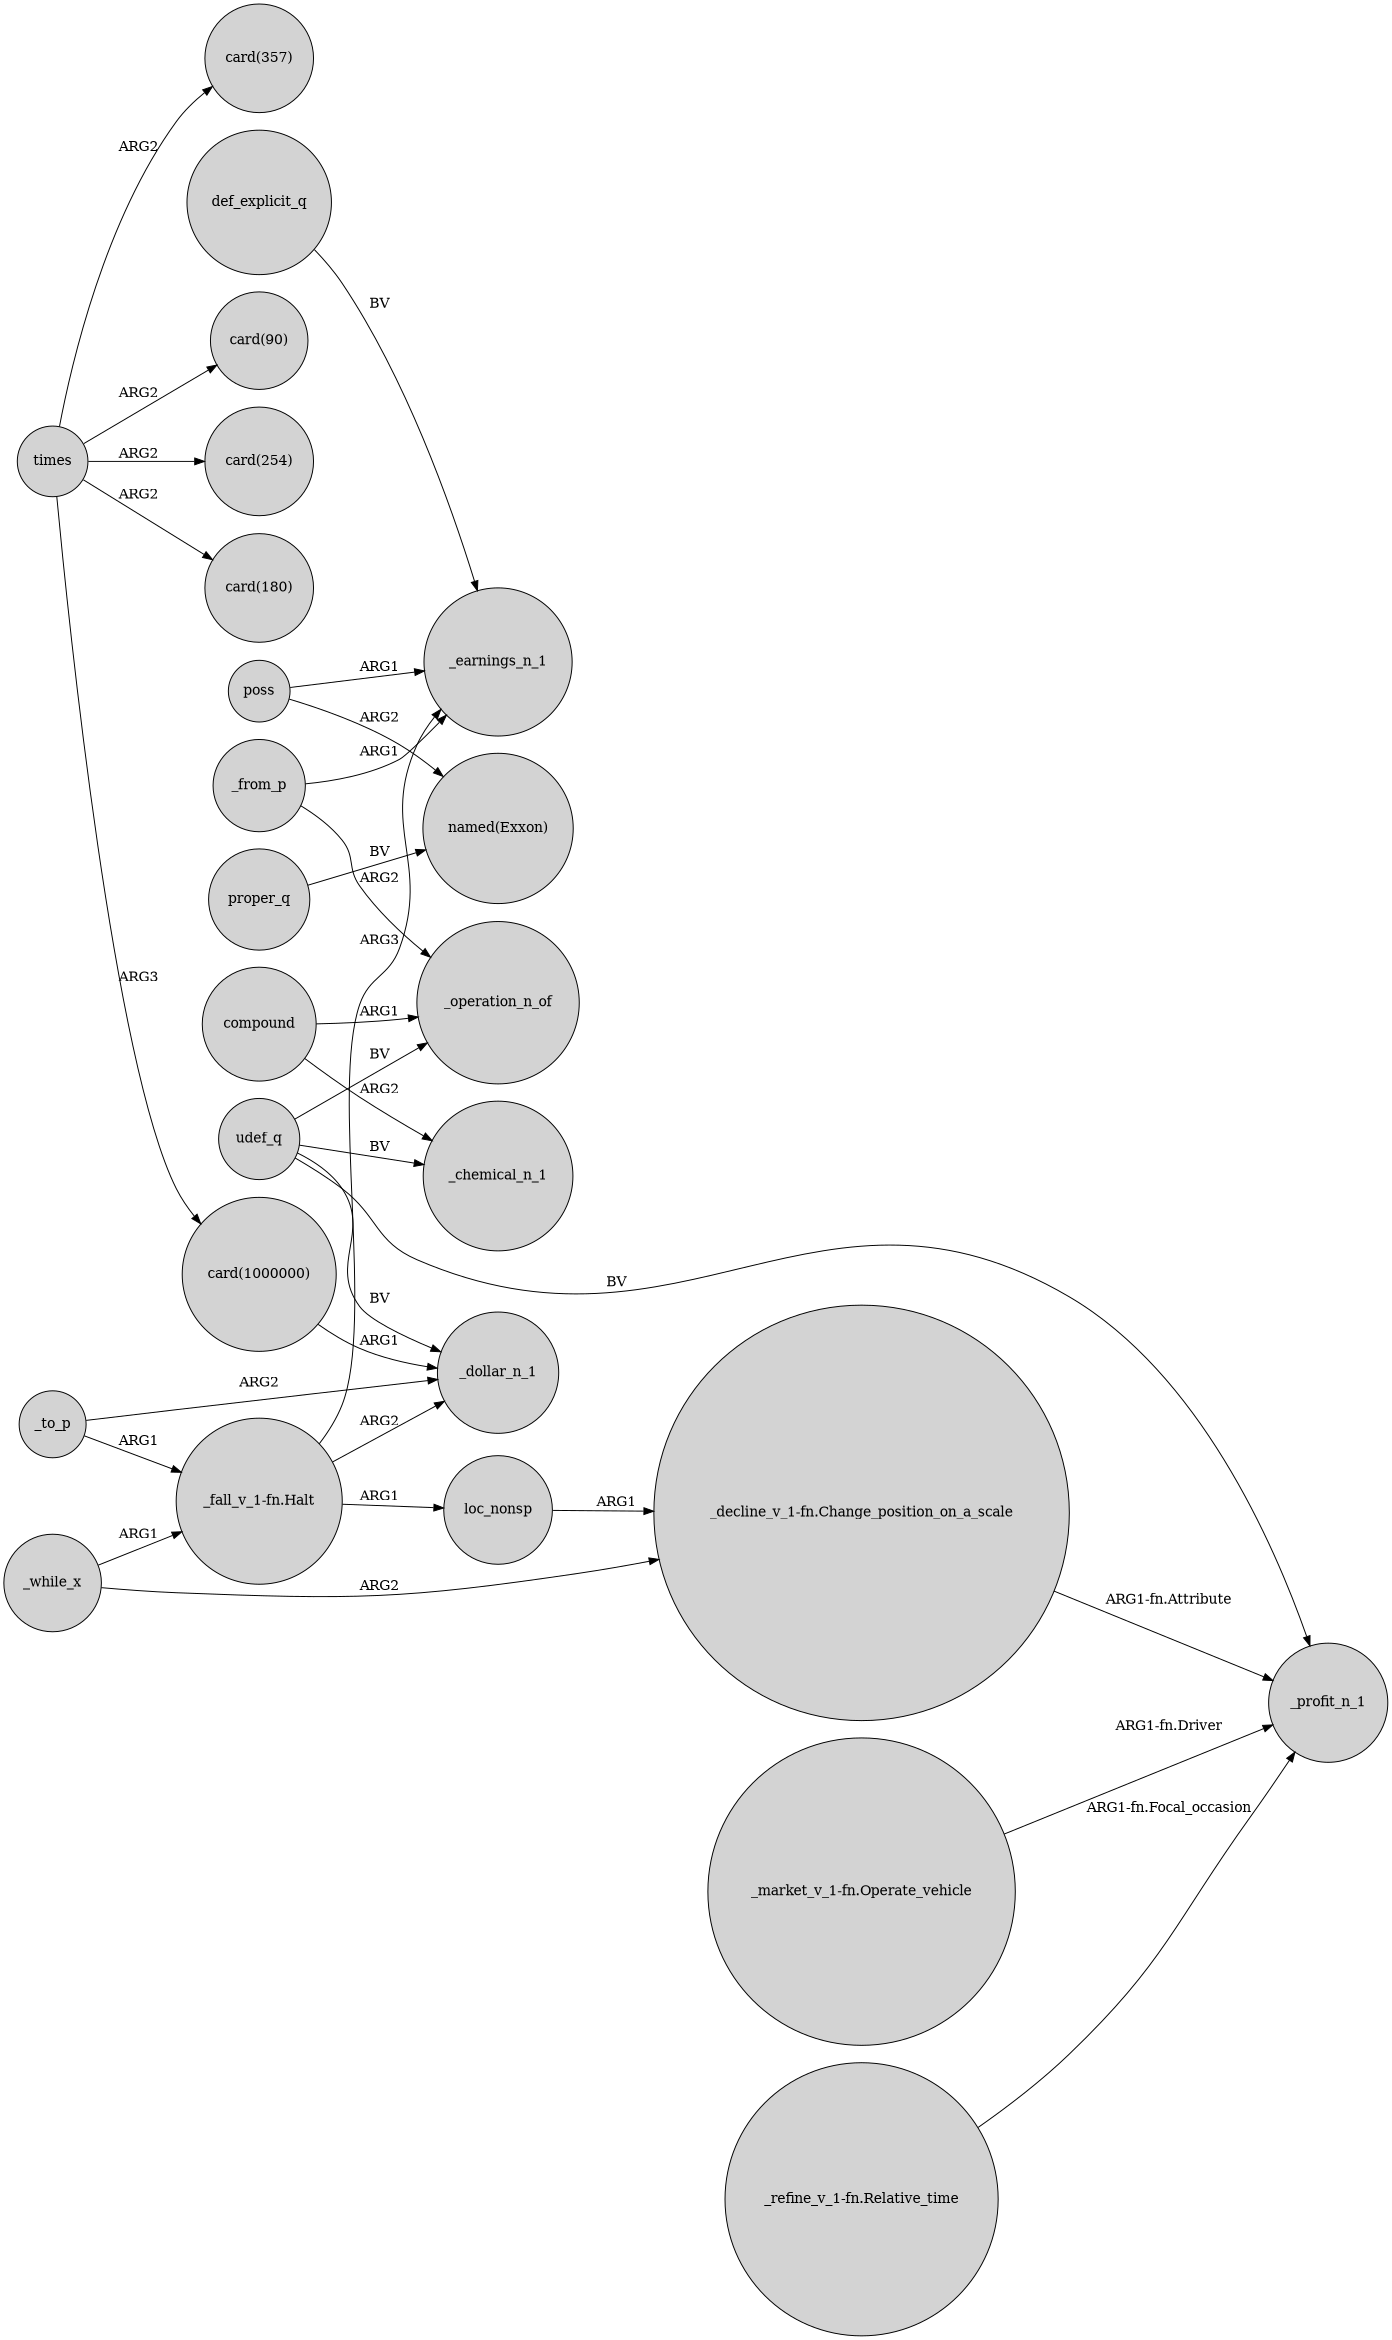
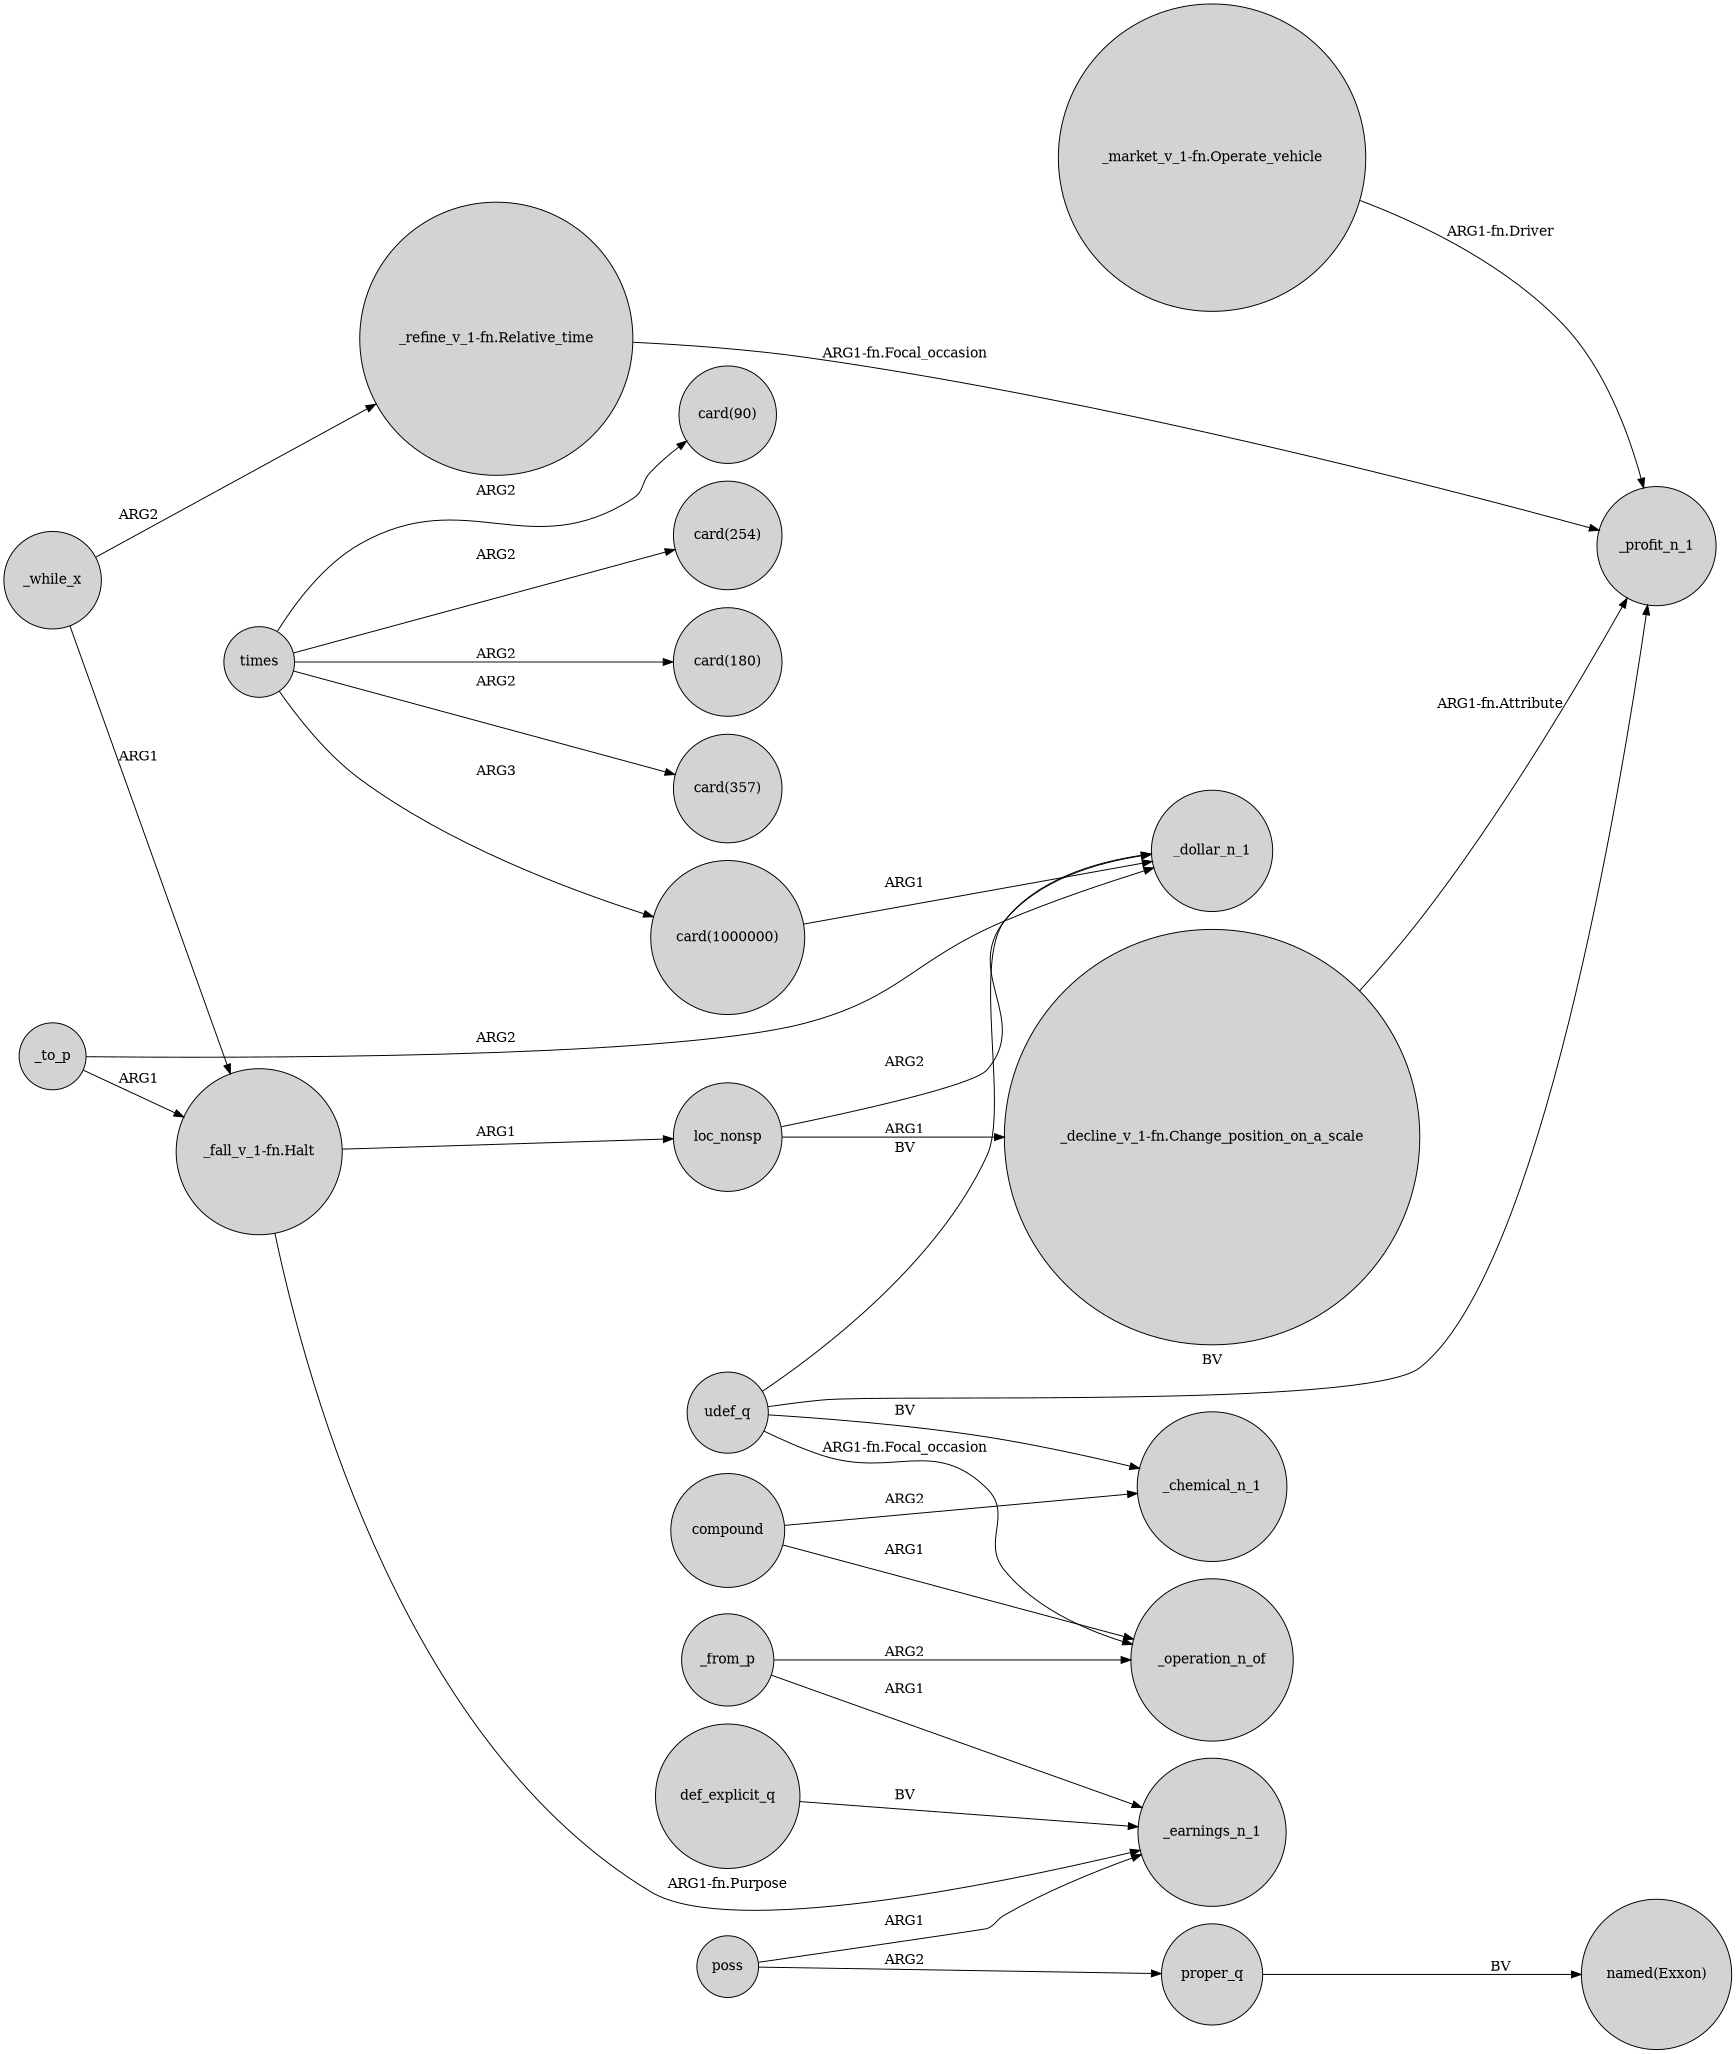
(366, 727) -> (955, 1970)
(380, 941) -> (728, 1884)
(380, 1055) -> (905, 1448)
(384, 1434) -> (1002, 1025)
(376, 1596) -> (231, 483)
